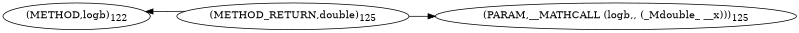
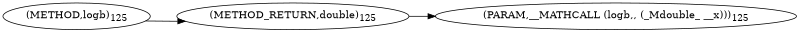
(169, 11) -> (162, 21)
(119, 15) -> (119, 15)
